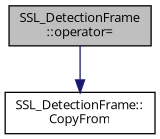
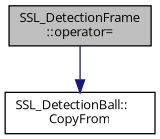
(80, 113) -> (80, 113)
